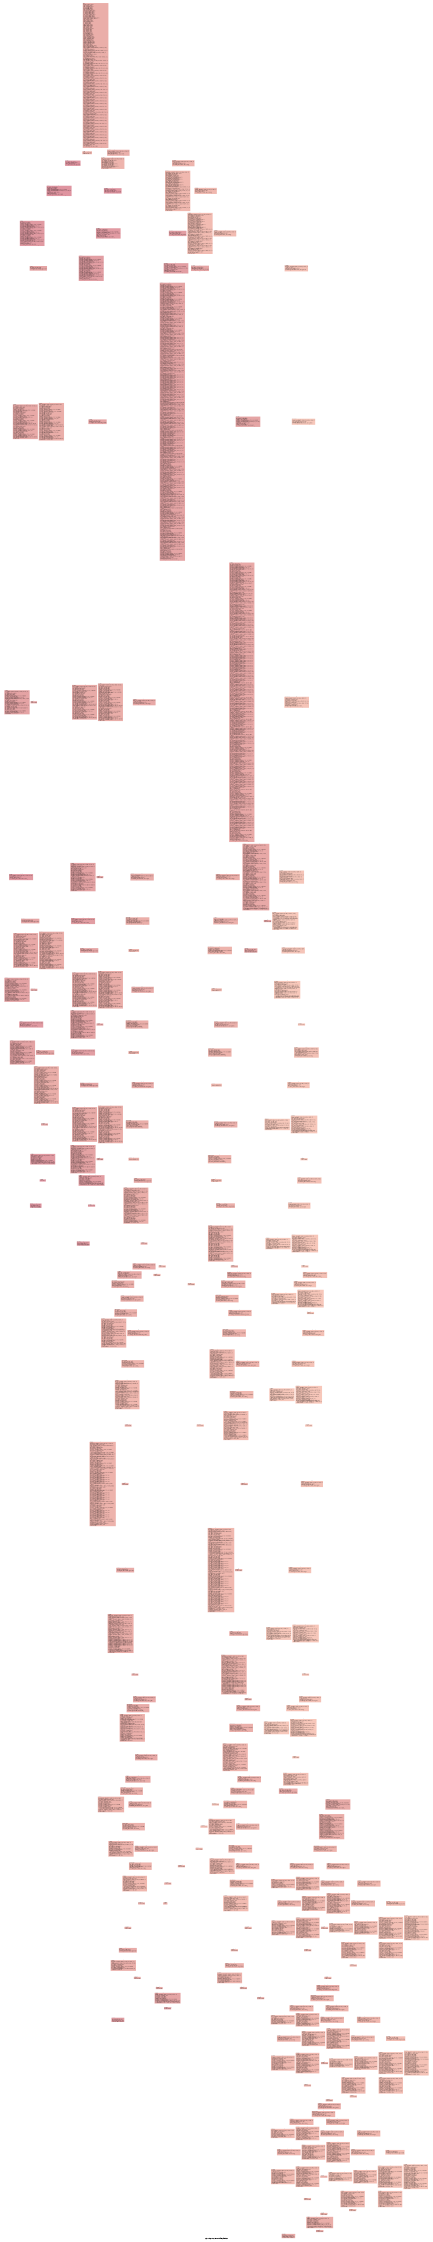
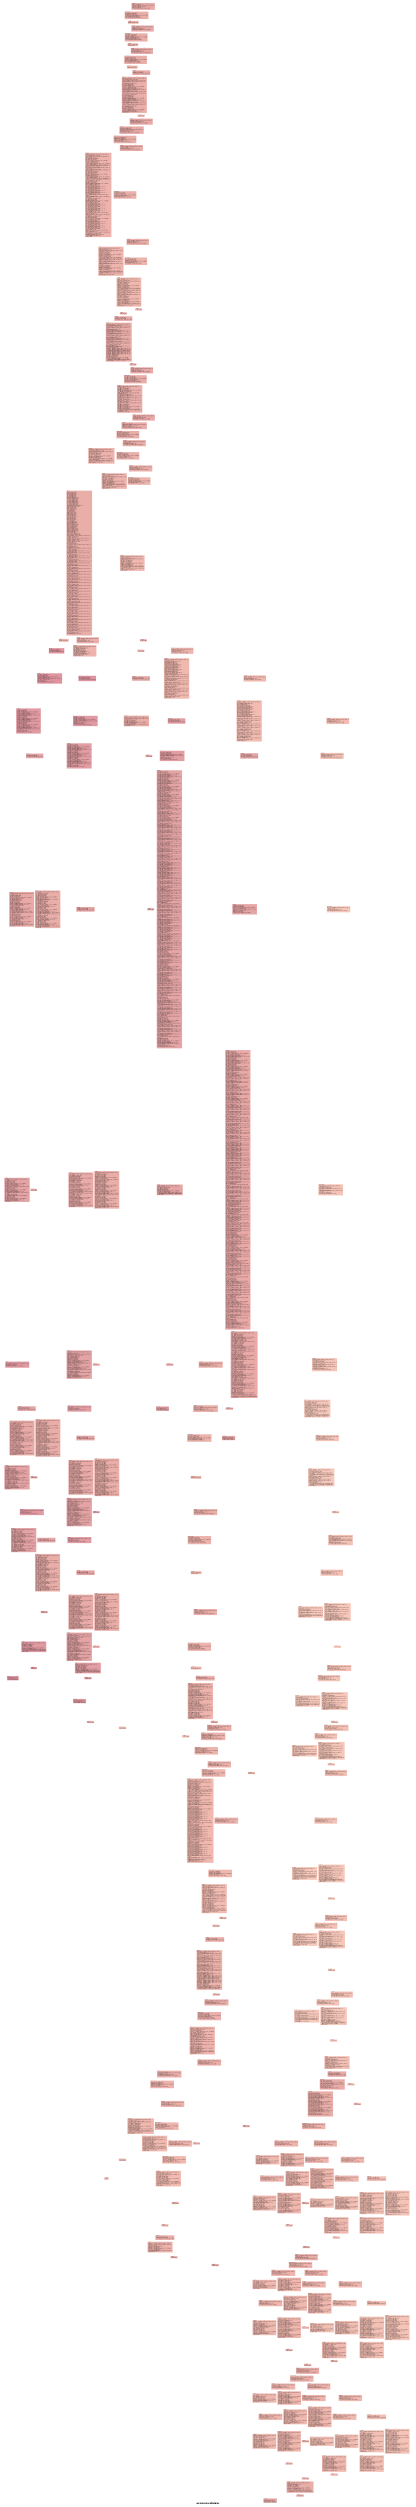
(144, 702) -> none
(222, 1364) -> none
